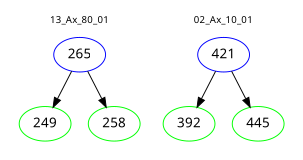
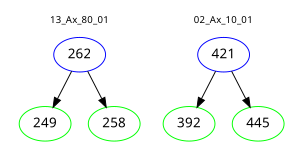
(80, 55) -> (80, 55)
